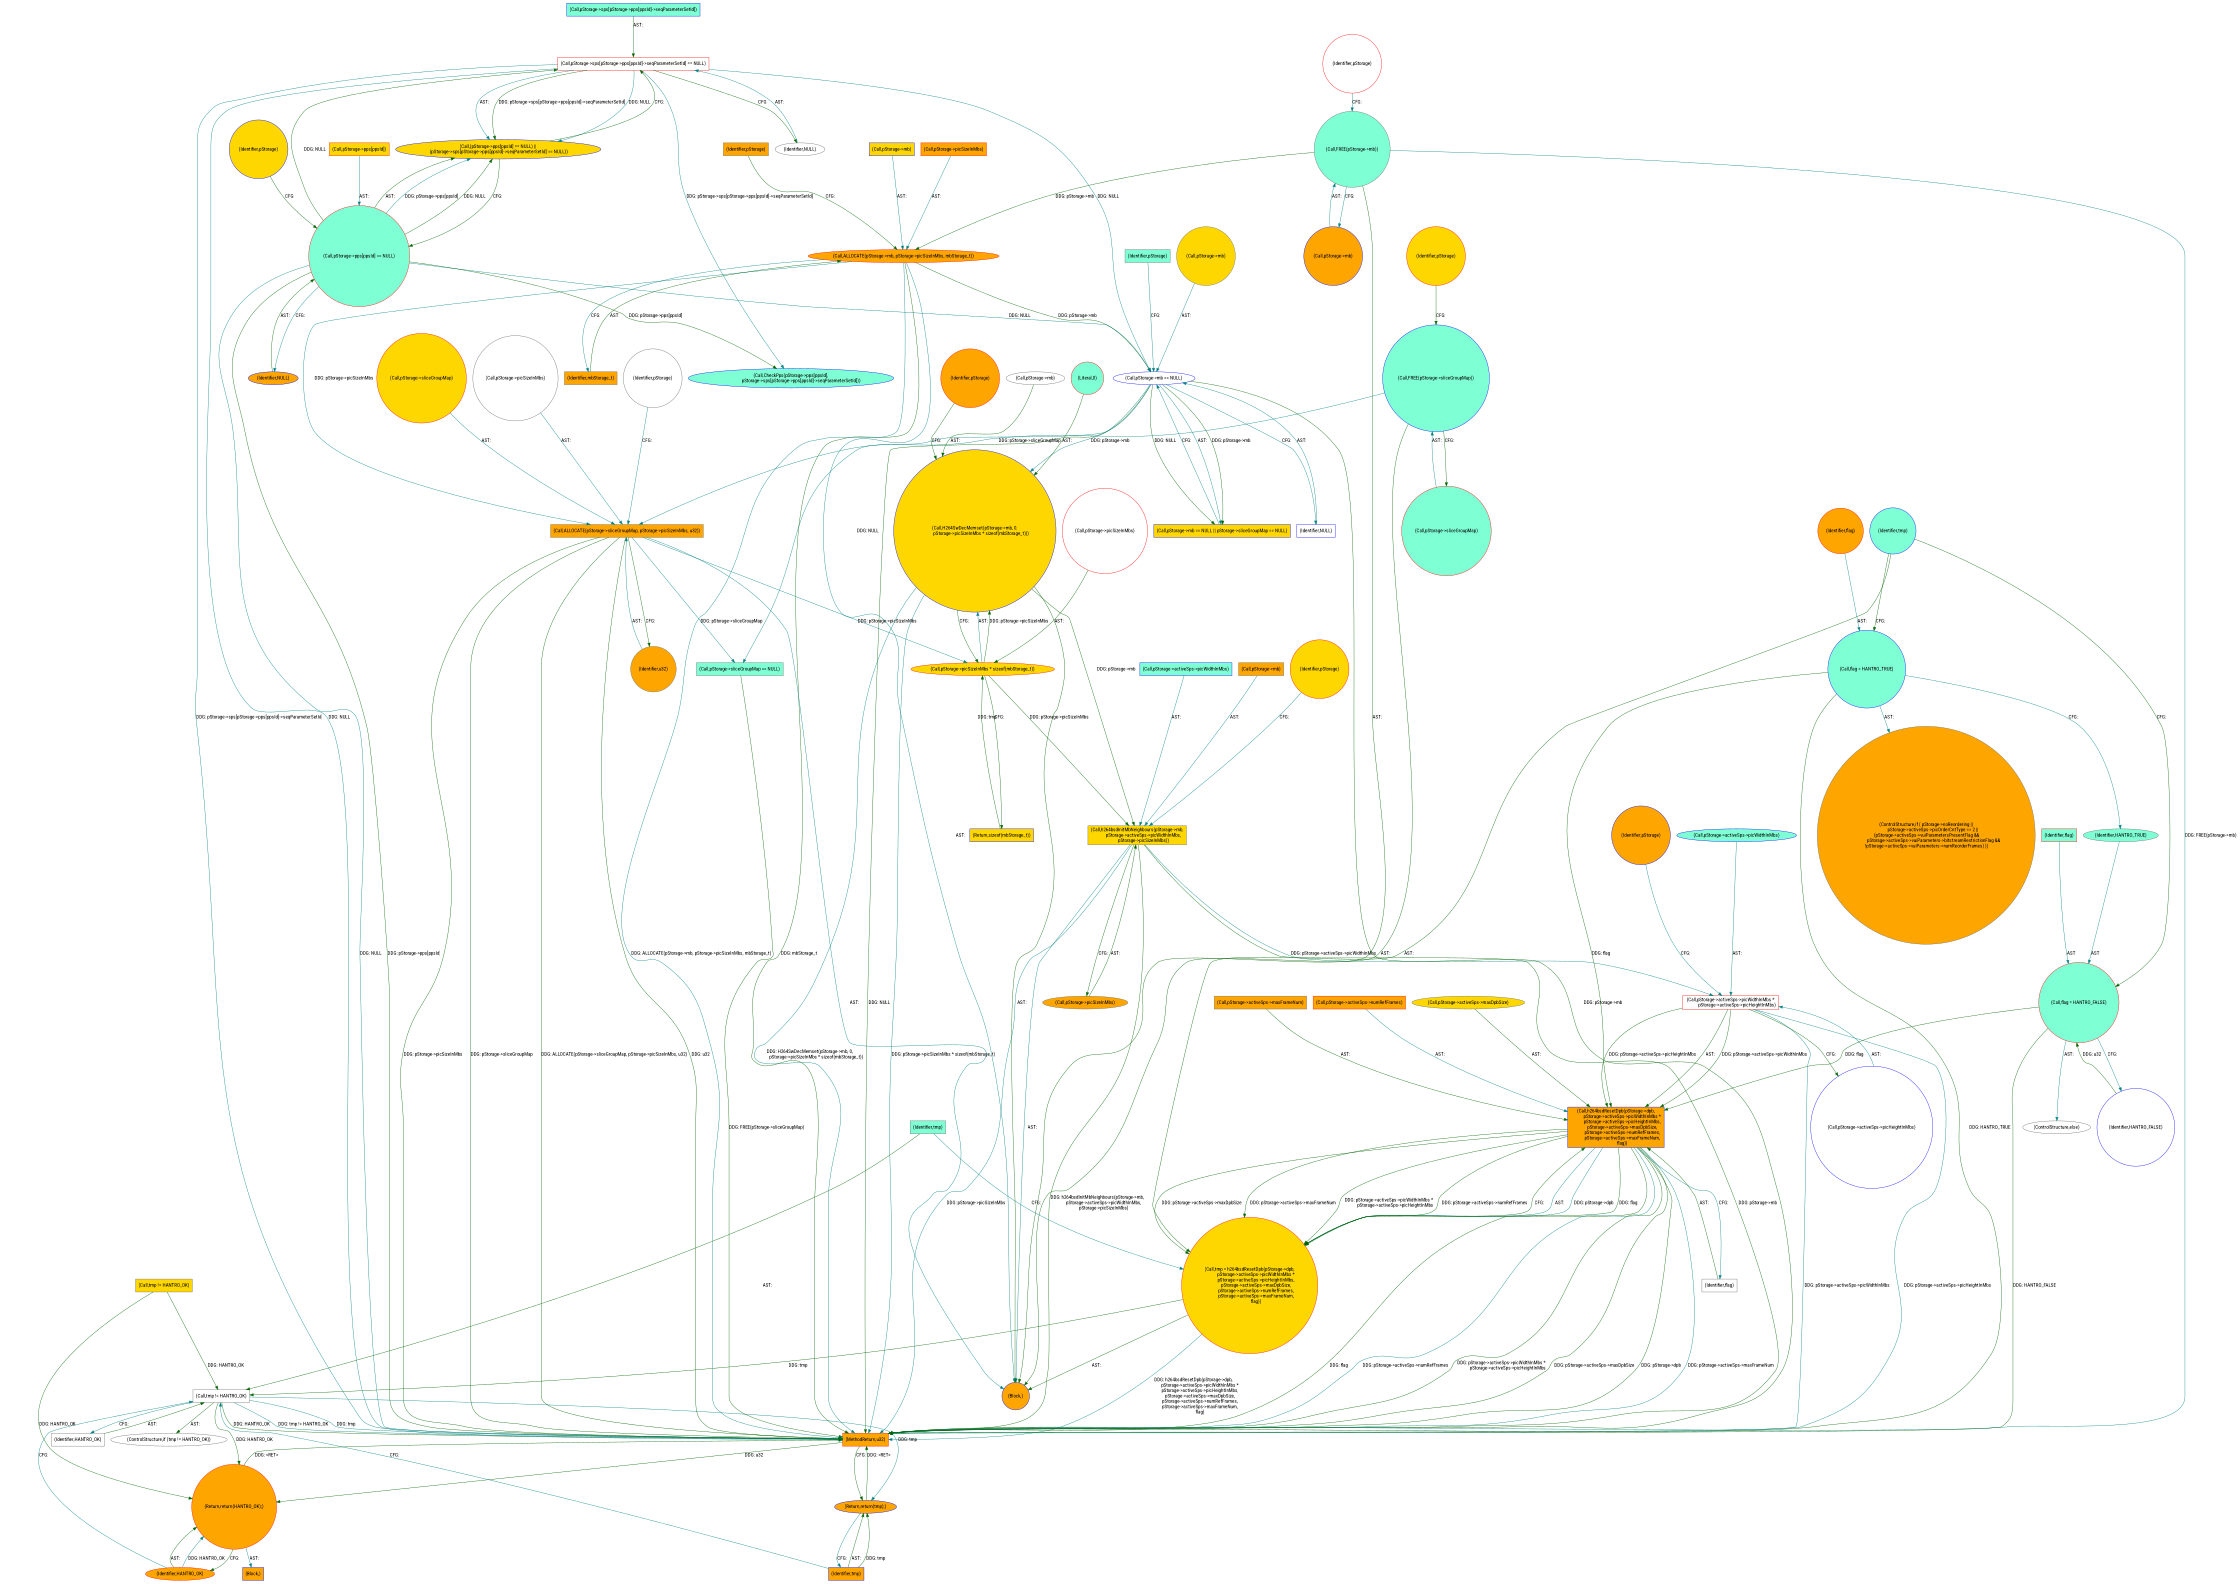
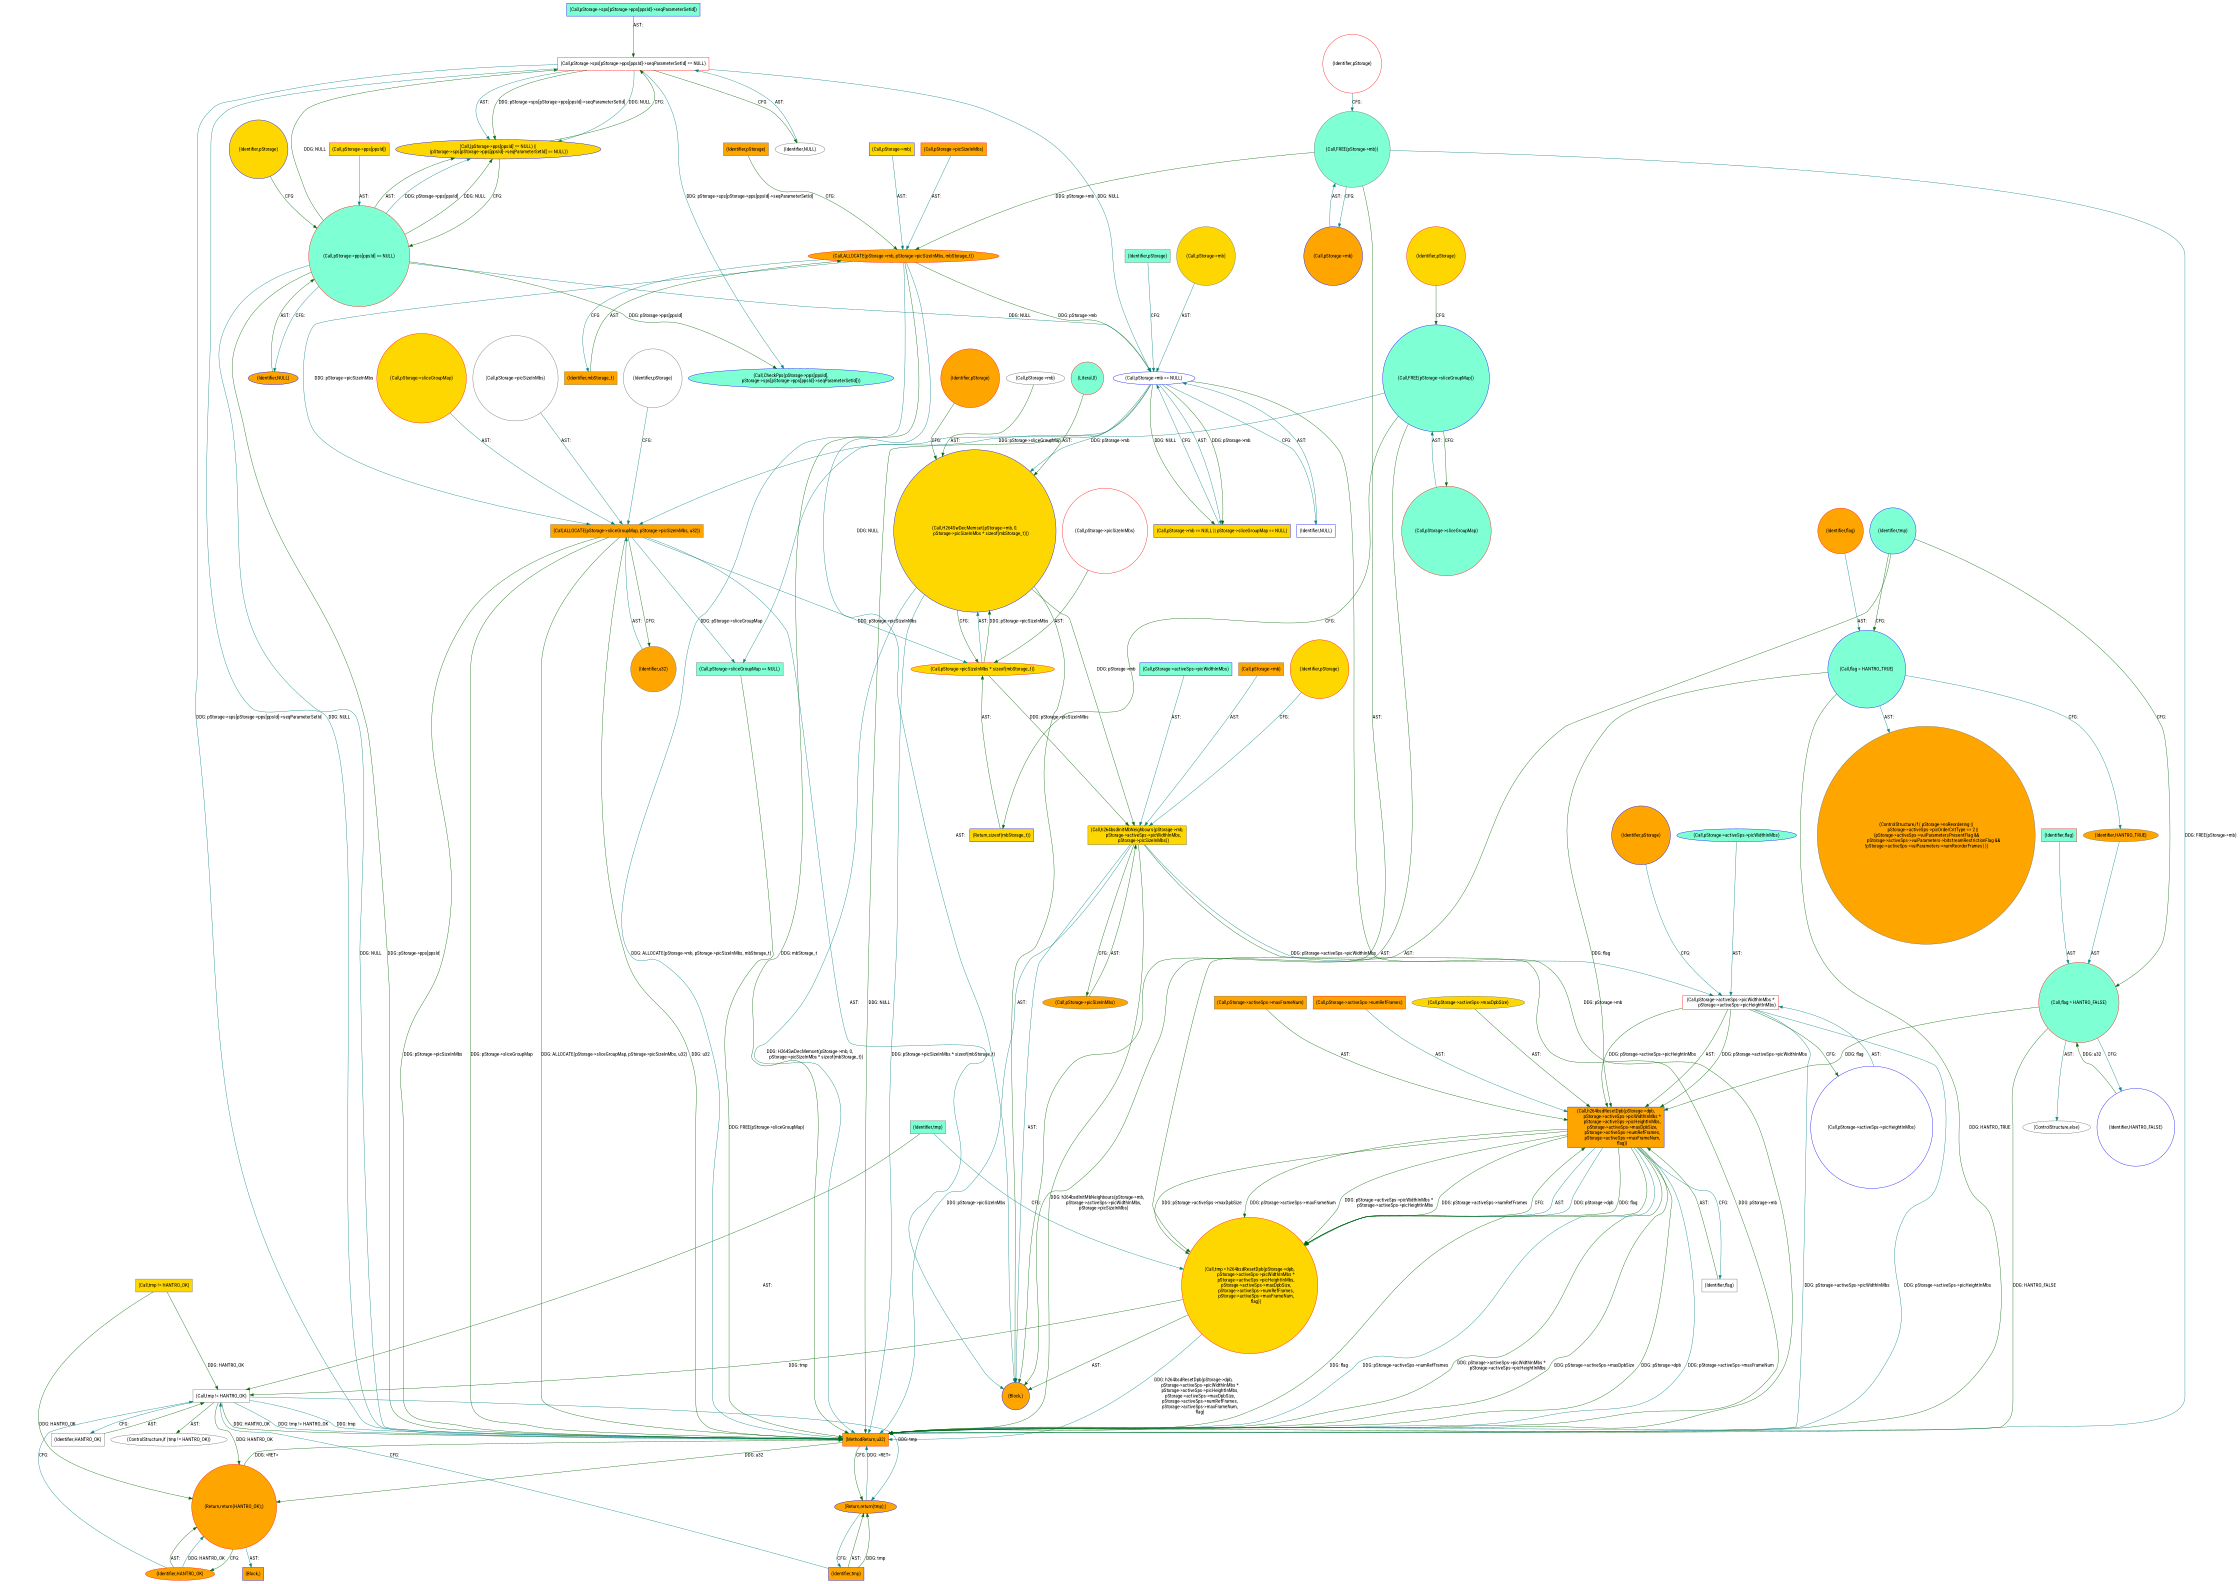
(987, 717) -> (987, 717)
(998, 750) -> (1207, 619)
(2121, 835) -> (2121, 835)
(867, 1475) -> (867, 1475)
